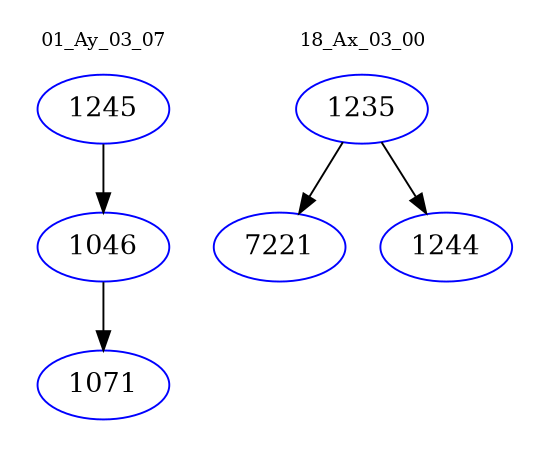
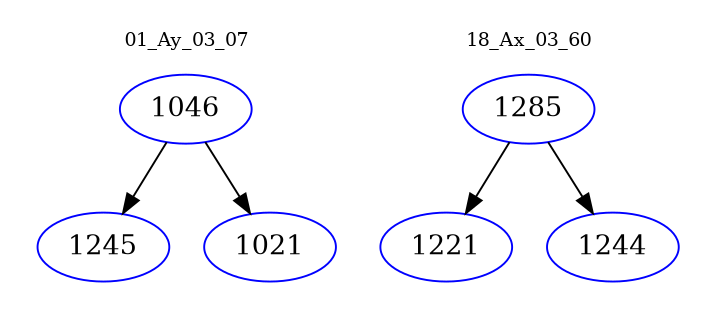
(363, 41) -> (530, 41)
(362, 109) -> (529, 109)
(103, 169) -> (150, 169)
(280, 247) -> (446, 247)
(103, 385) -> (270, 247)
